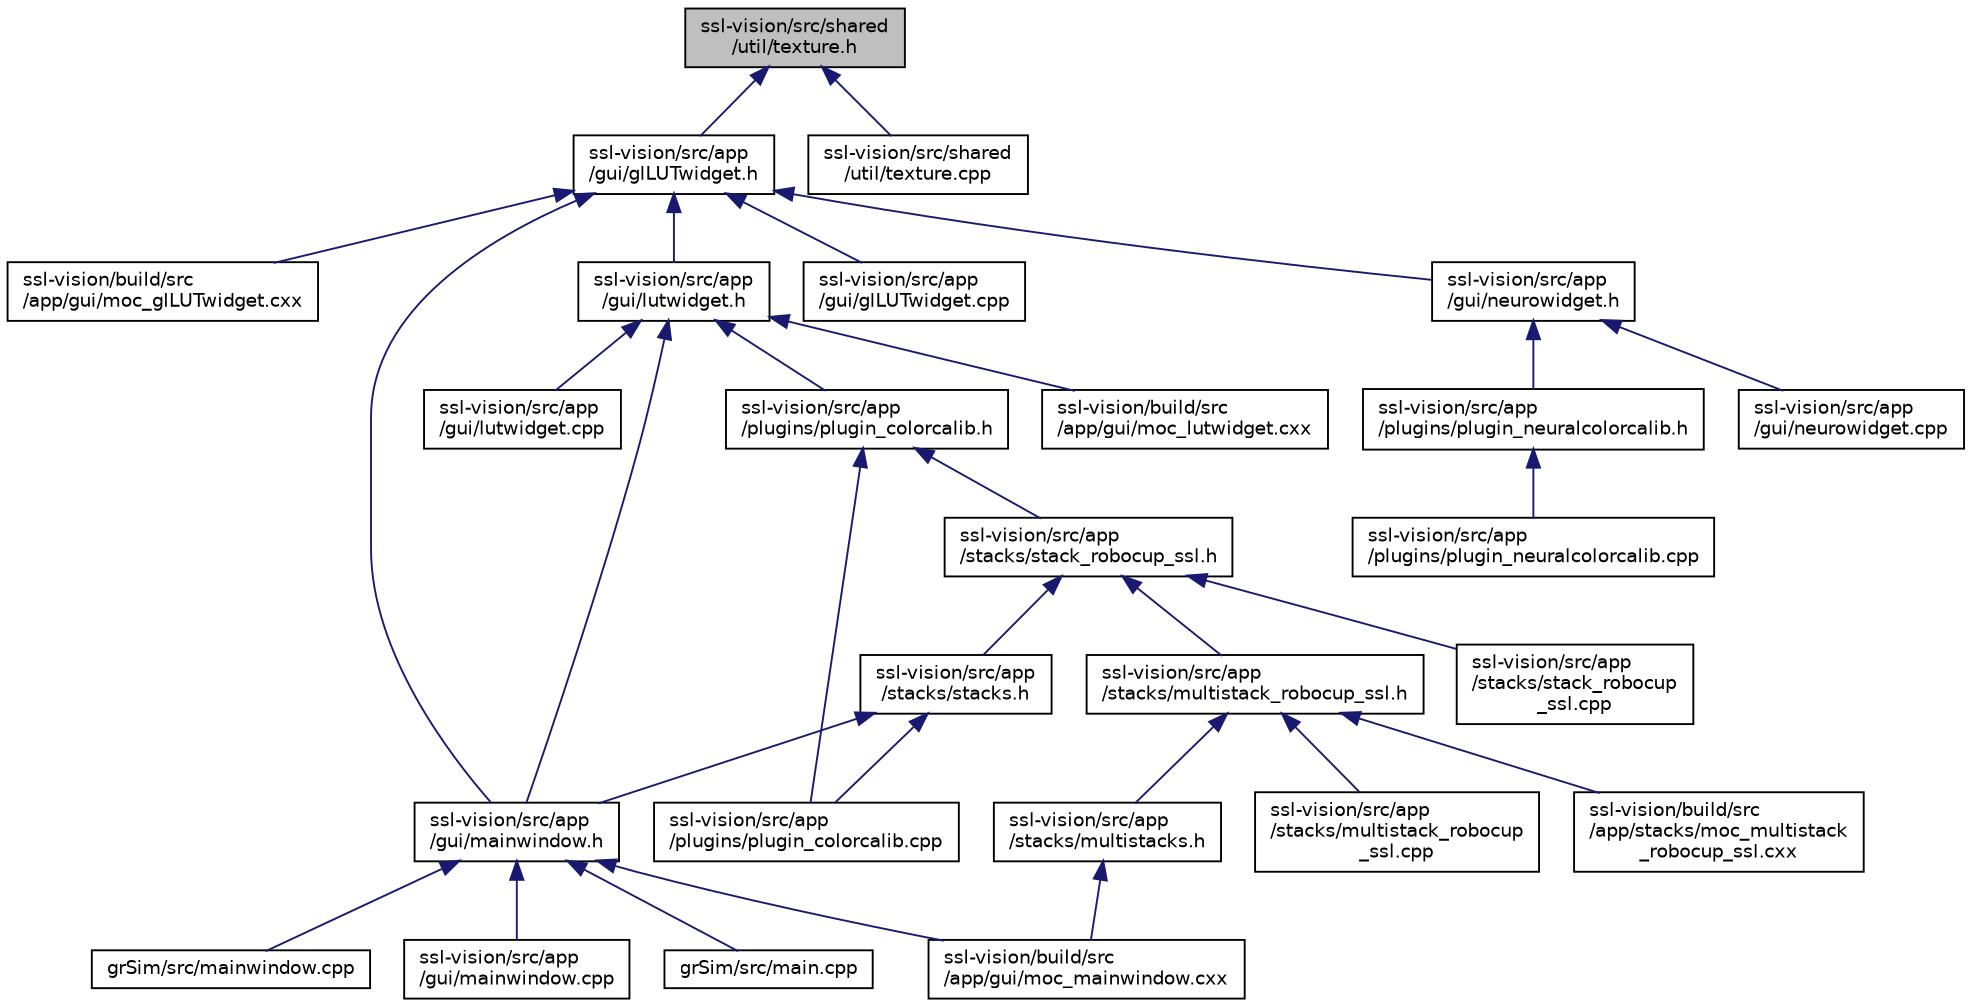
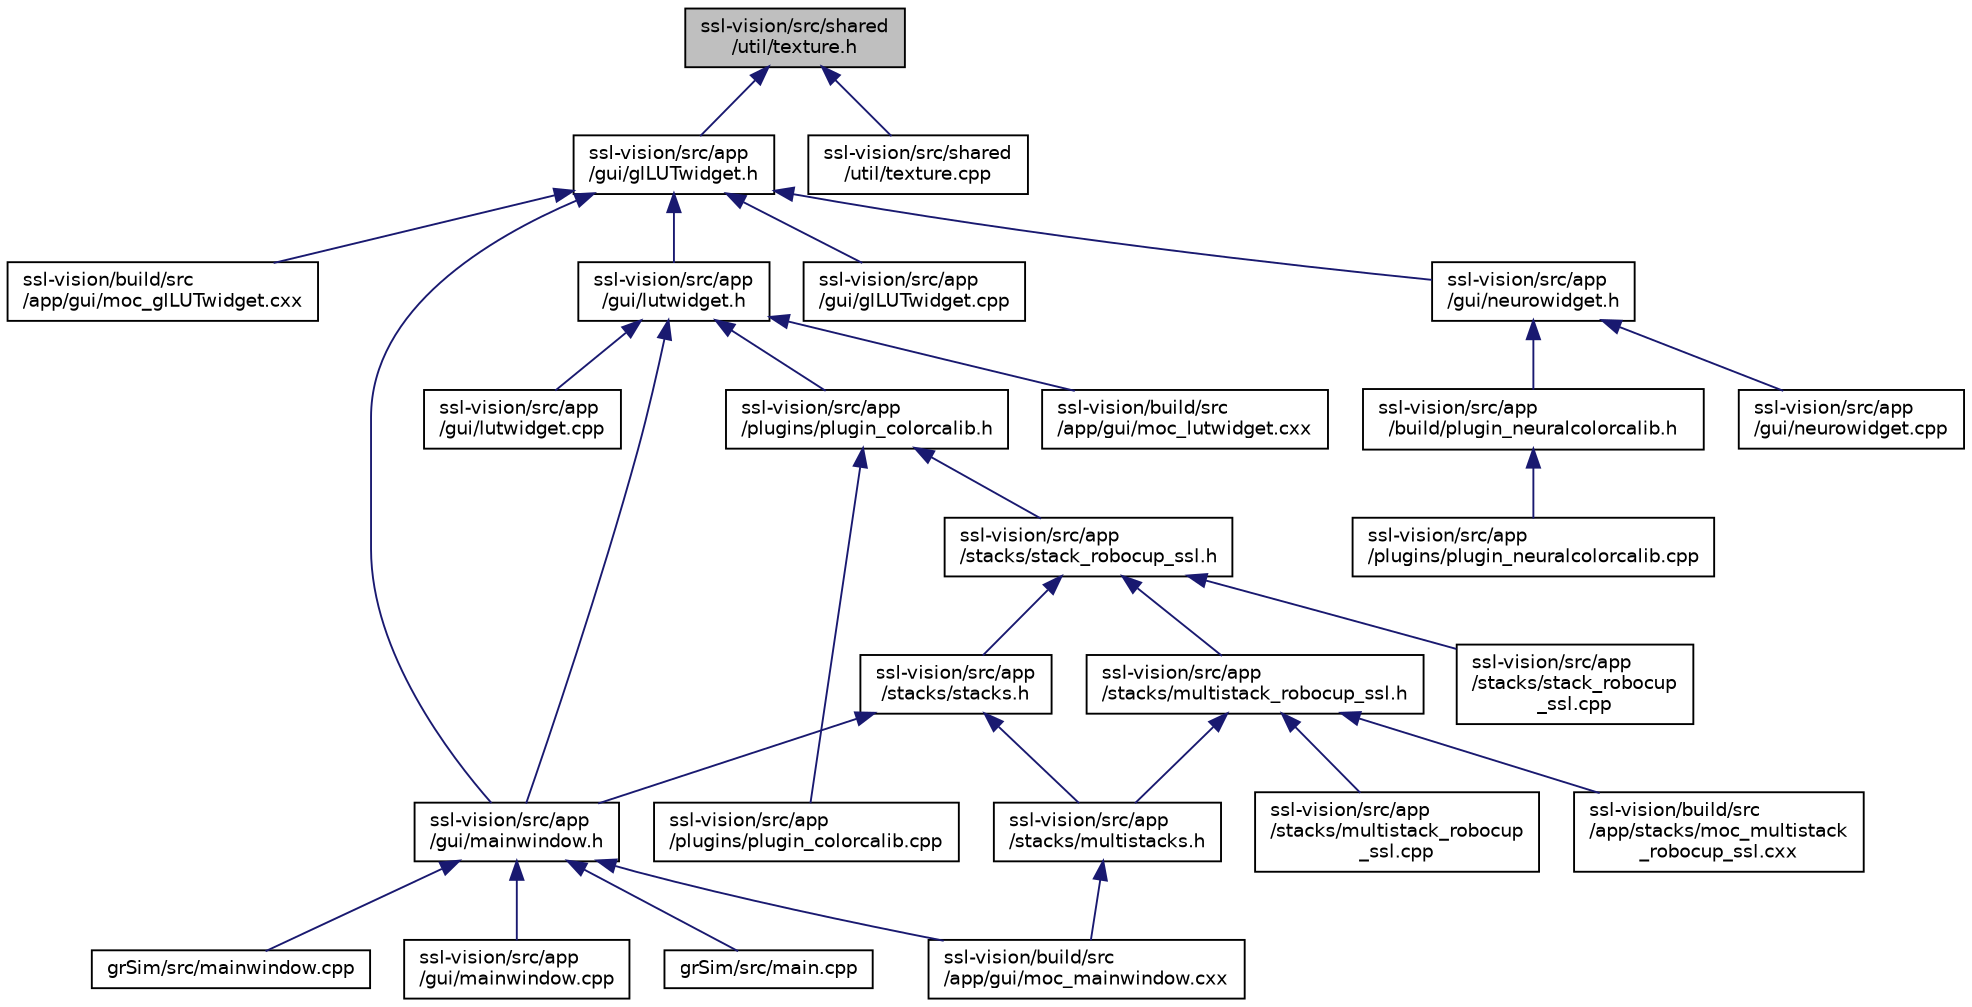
(1533, 419) -> (1533, 419)
(874, 765) -> (1039, 765)
